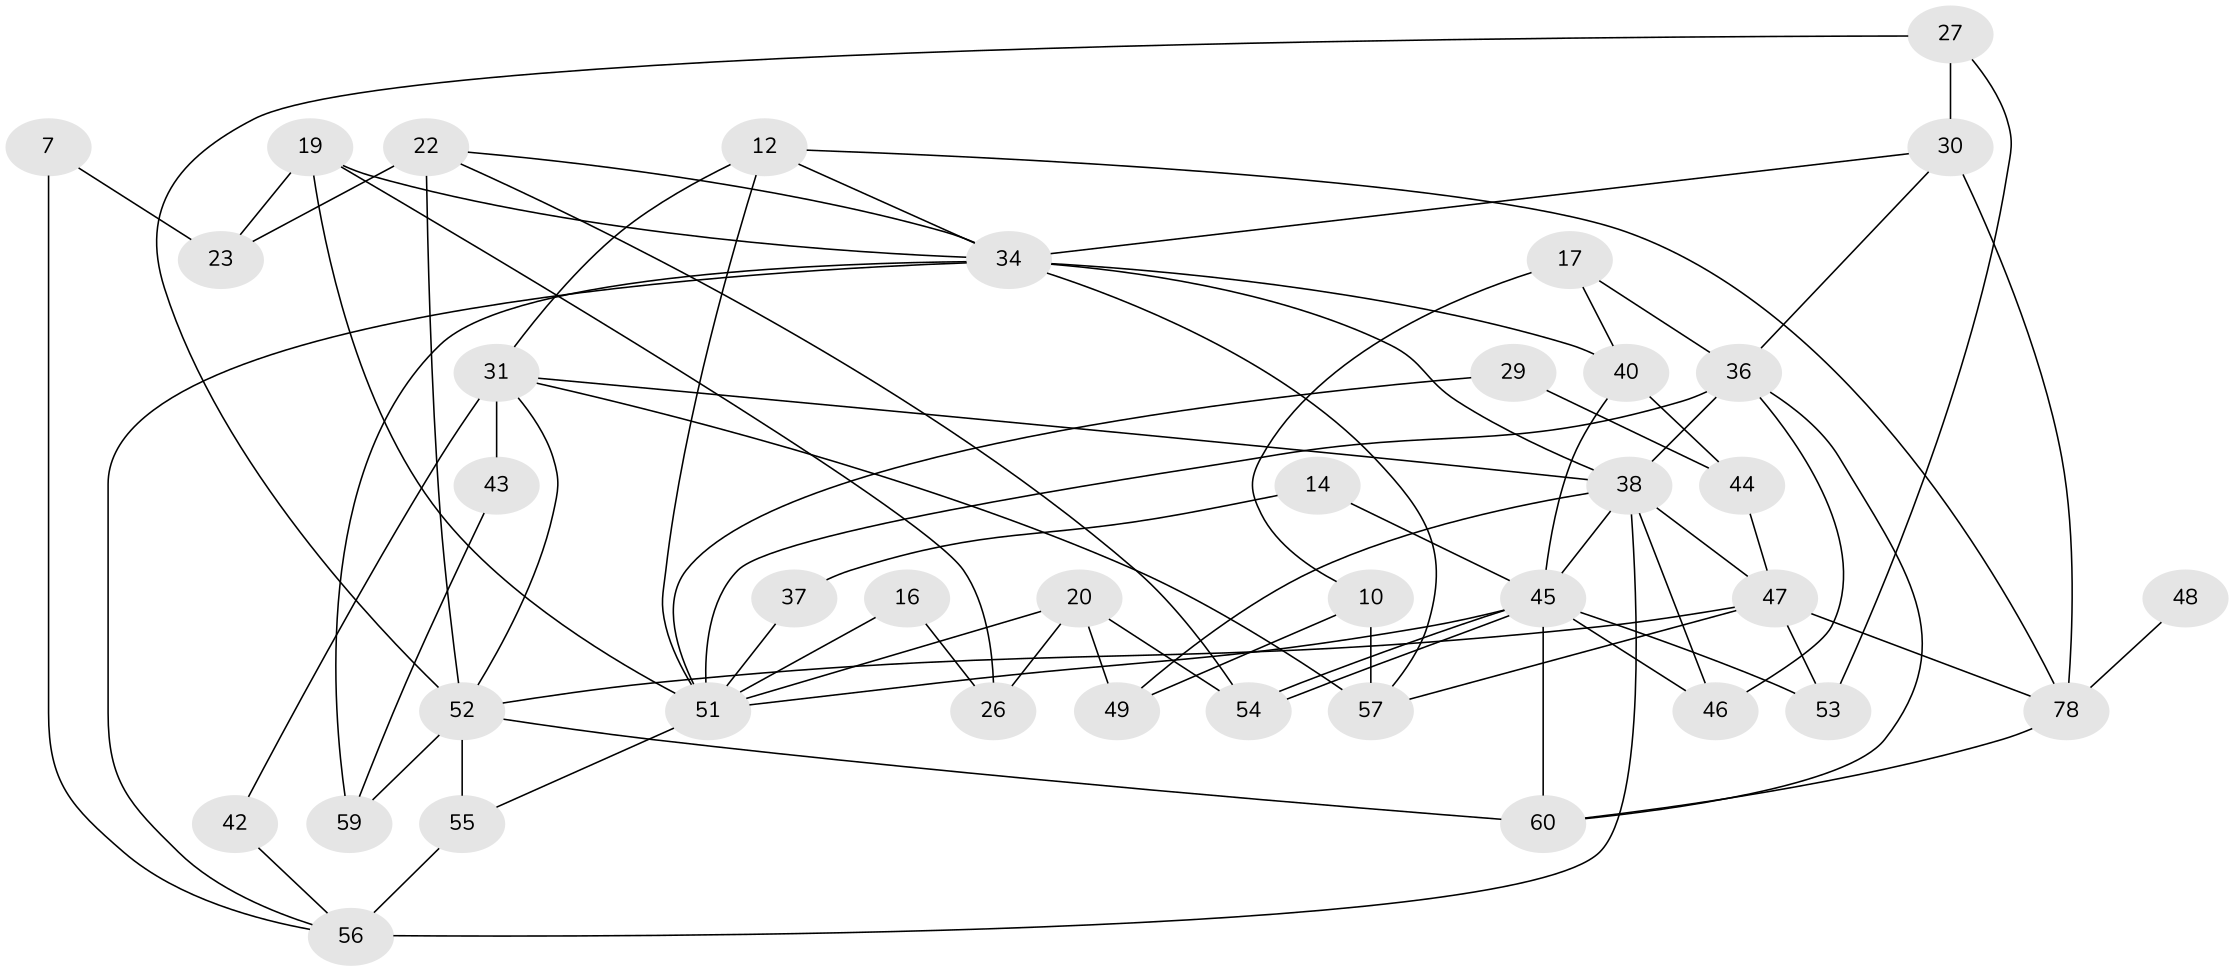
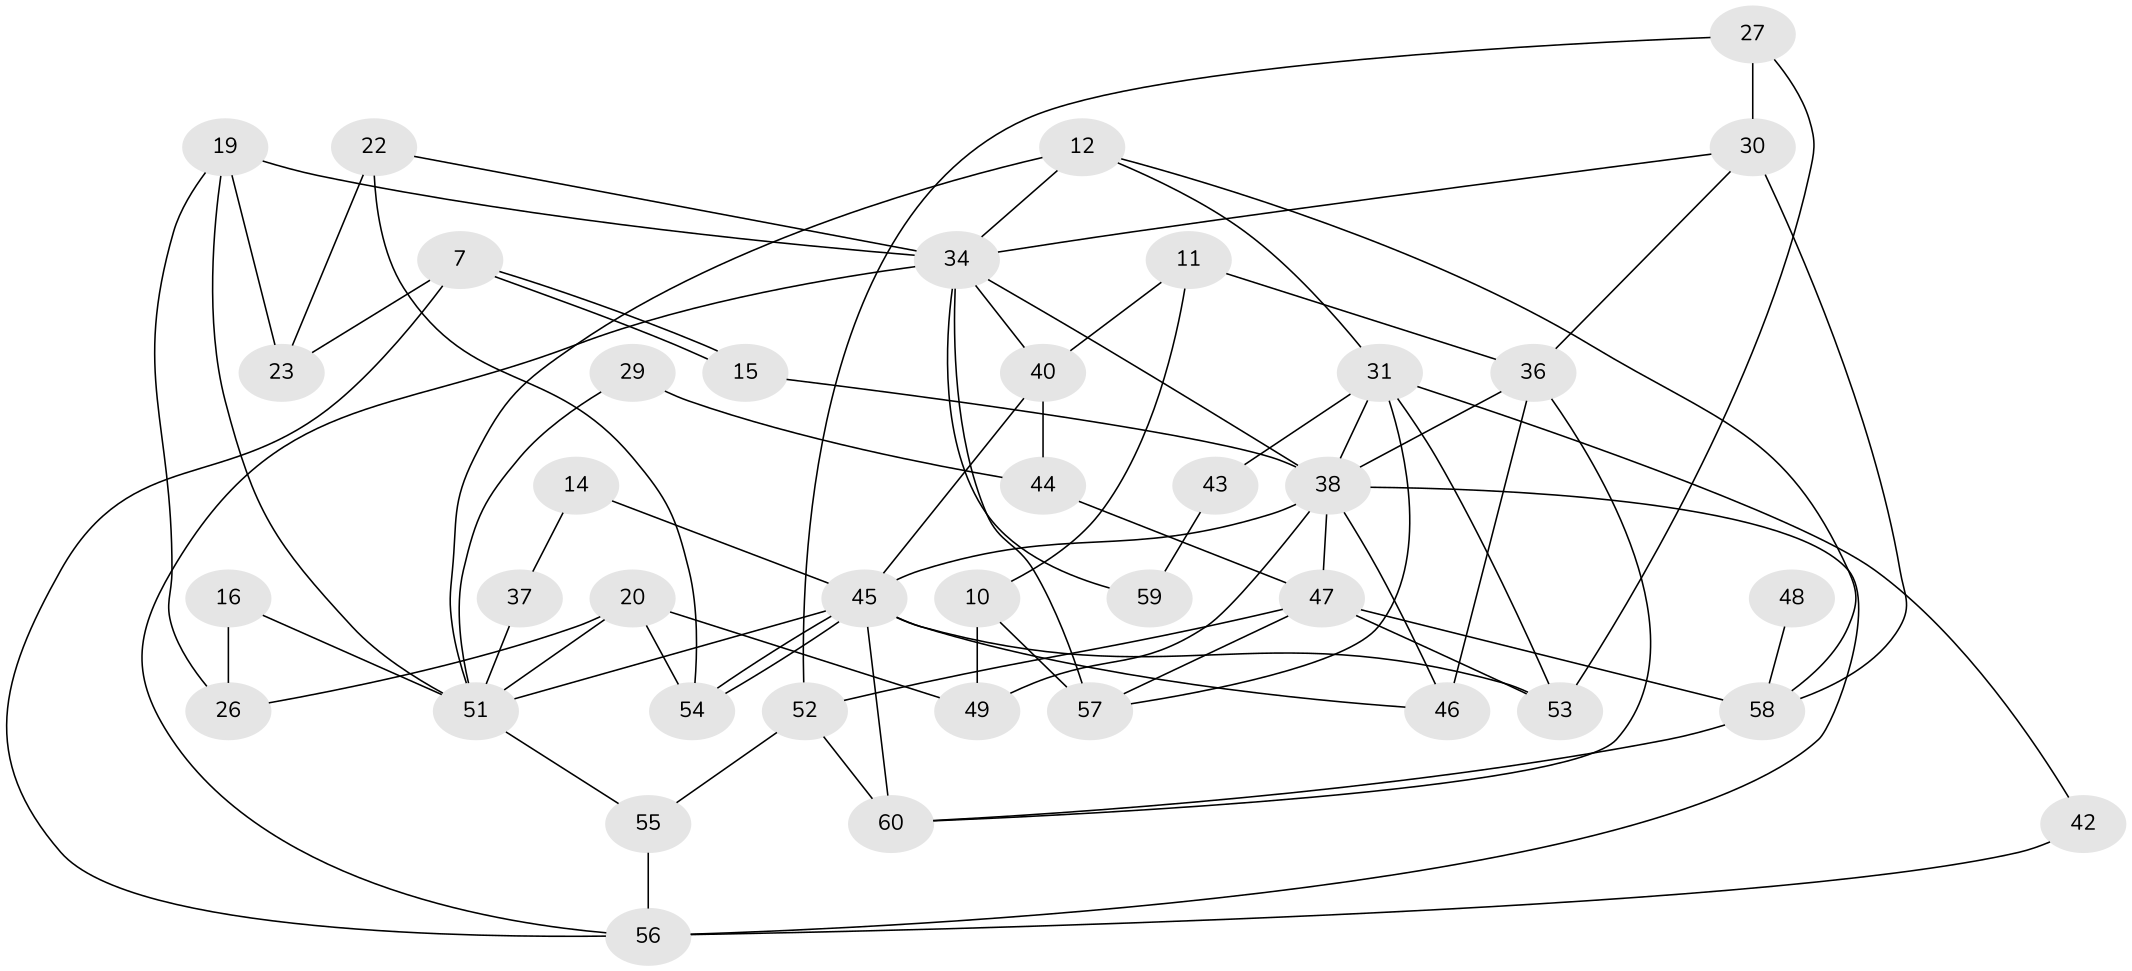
(1570, 260) -> (1189, 260)
none -> (745, 373)
(435, 430) -> none
(1160, 474) -> none
(545, 543) -> (1480, 538)
(2066, 711) -> (1762, 711)
(406, 767) -> none
